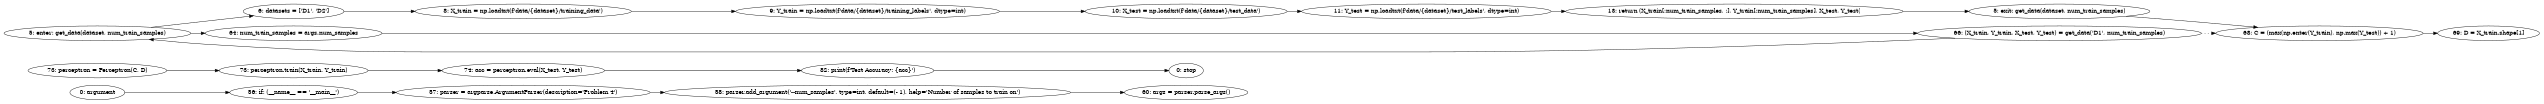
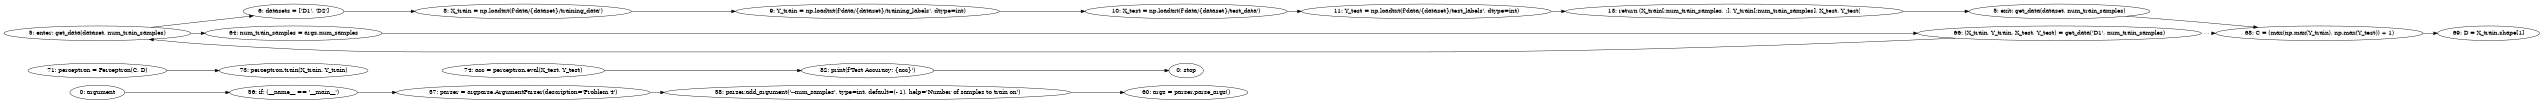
(2319, 33) -> (2319, 33)
(97, 71) -> (97, 71)
(403, 71) -> none
